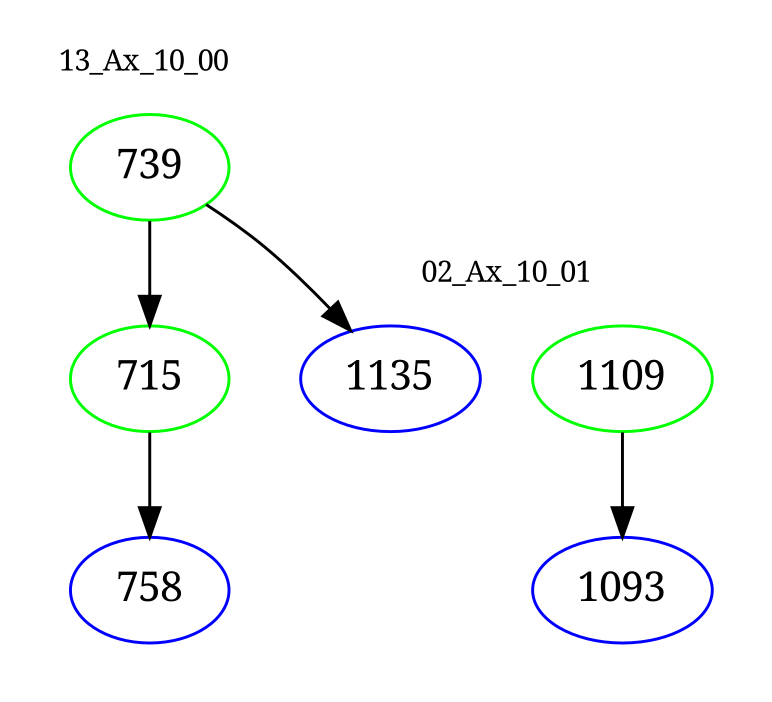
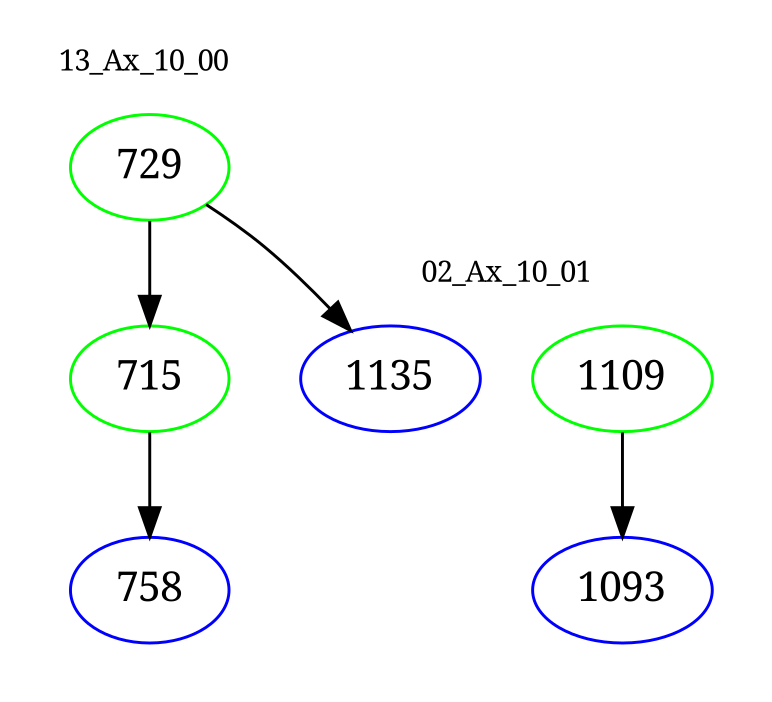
(150, 167) -> (150, 167)
